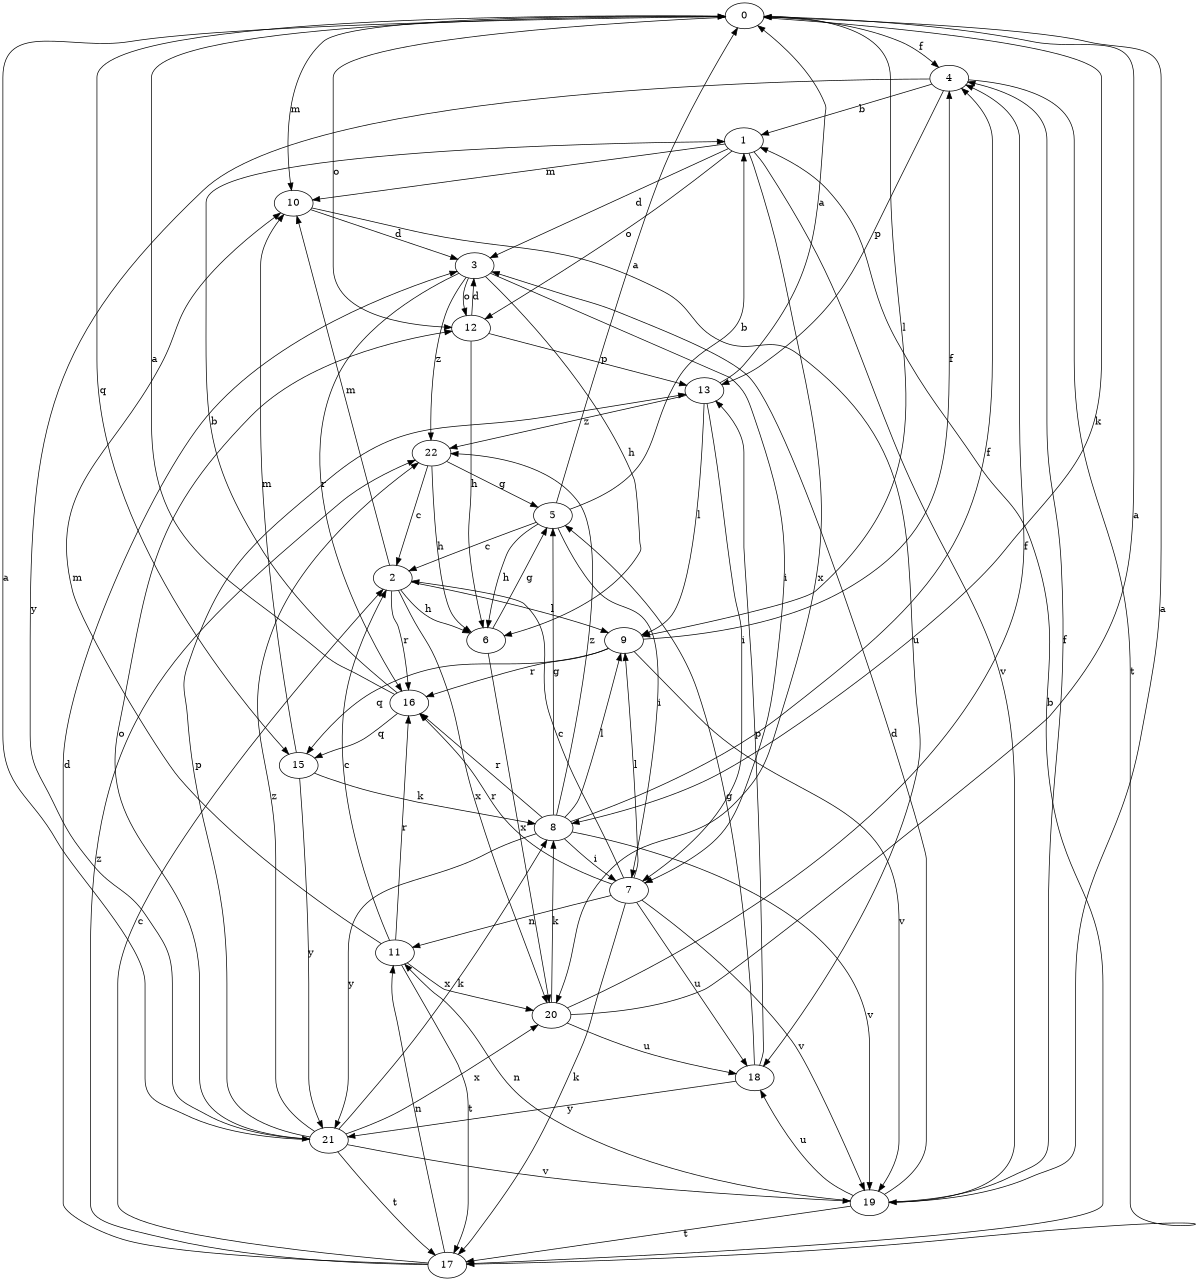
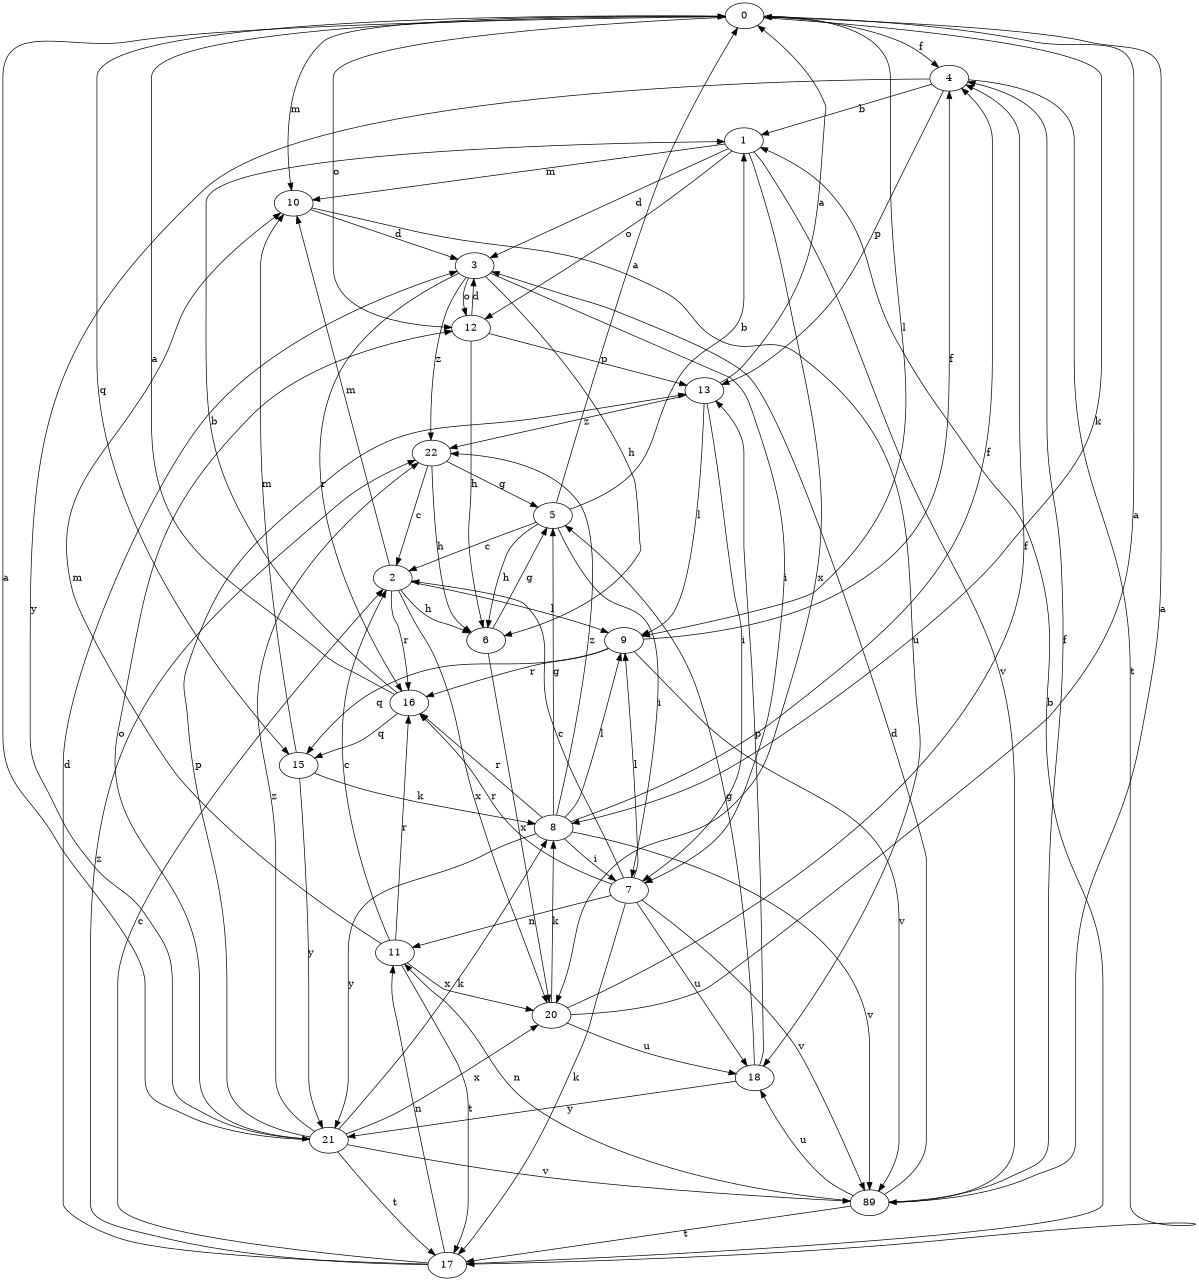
(870, 1203) -> (870, 1203)
